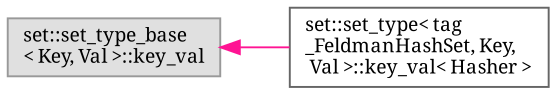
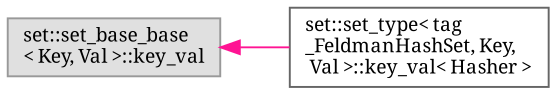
(114, 47) -> (114, 47)
